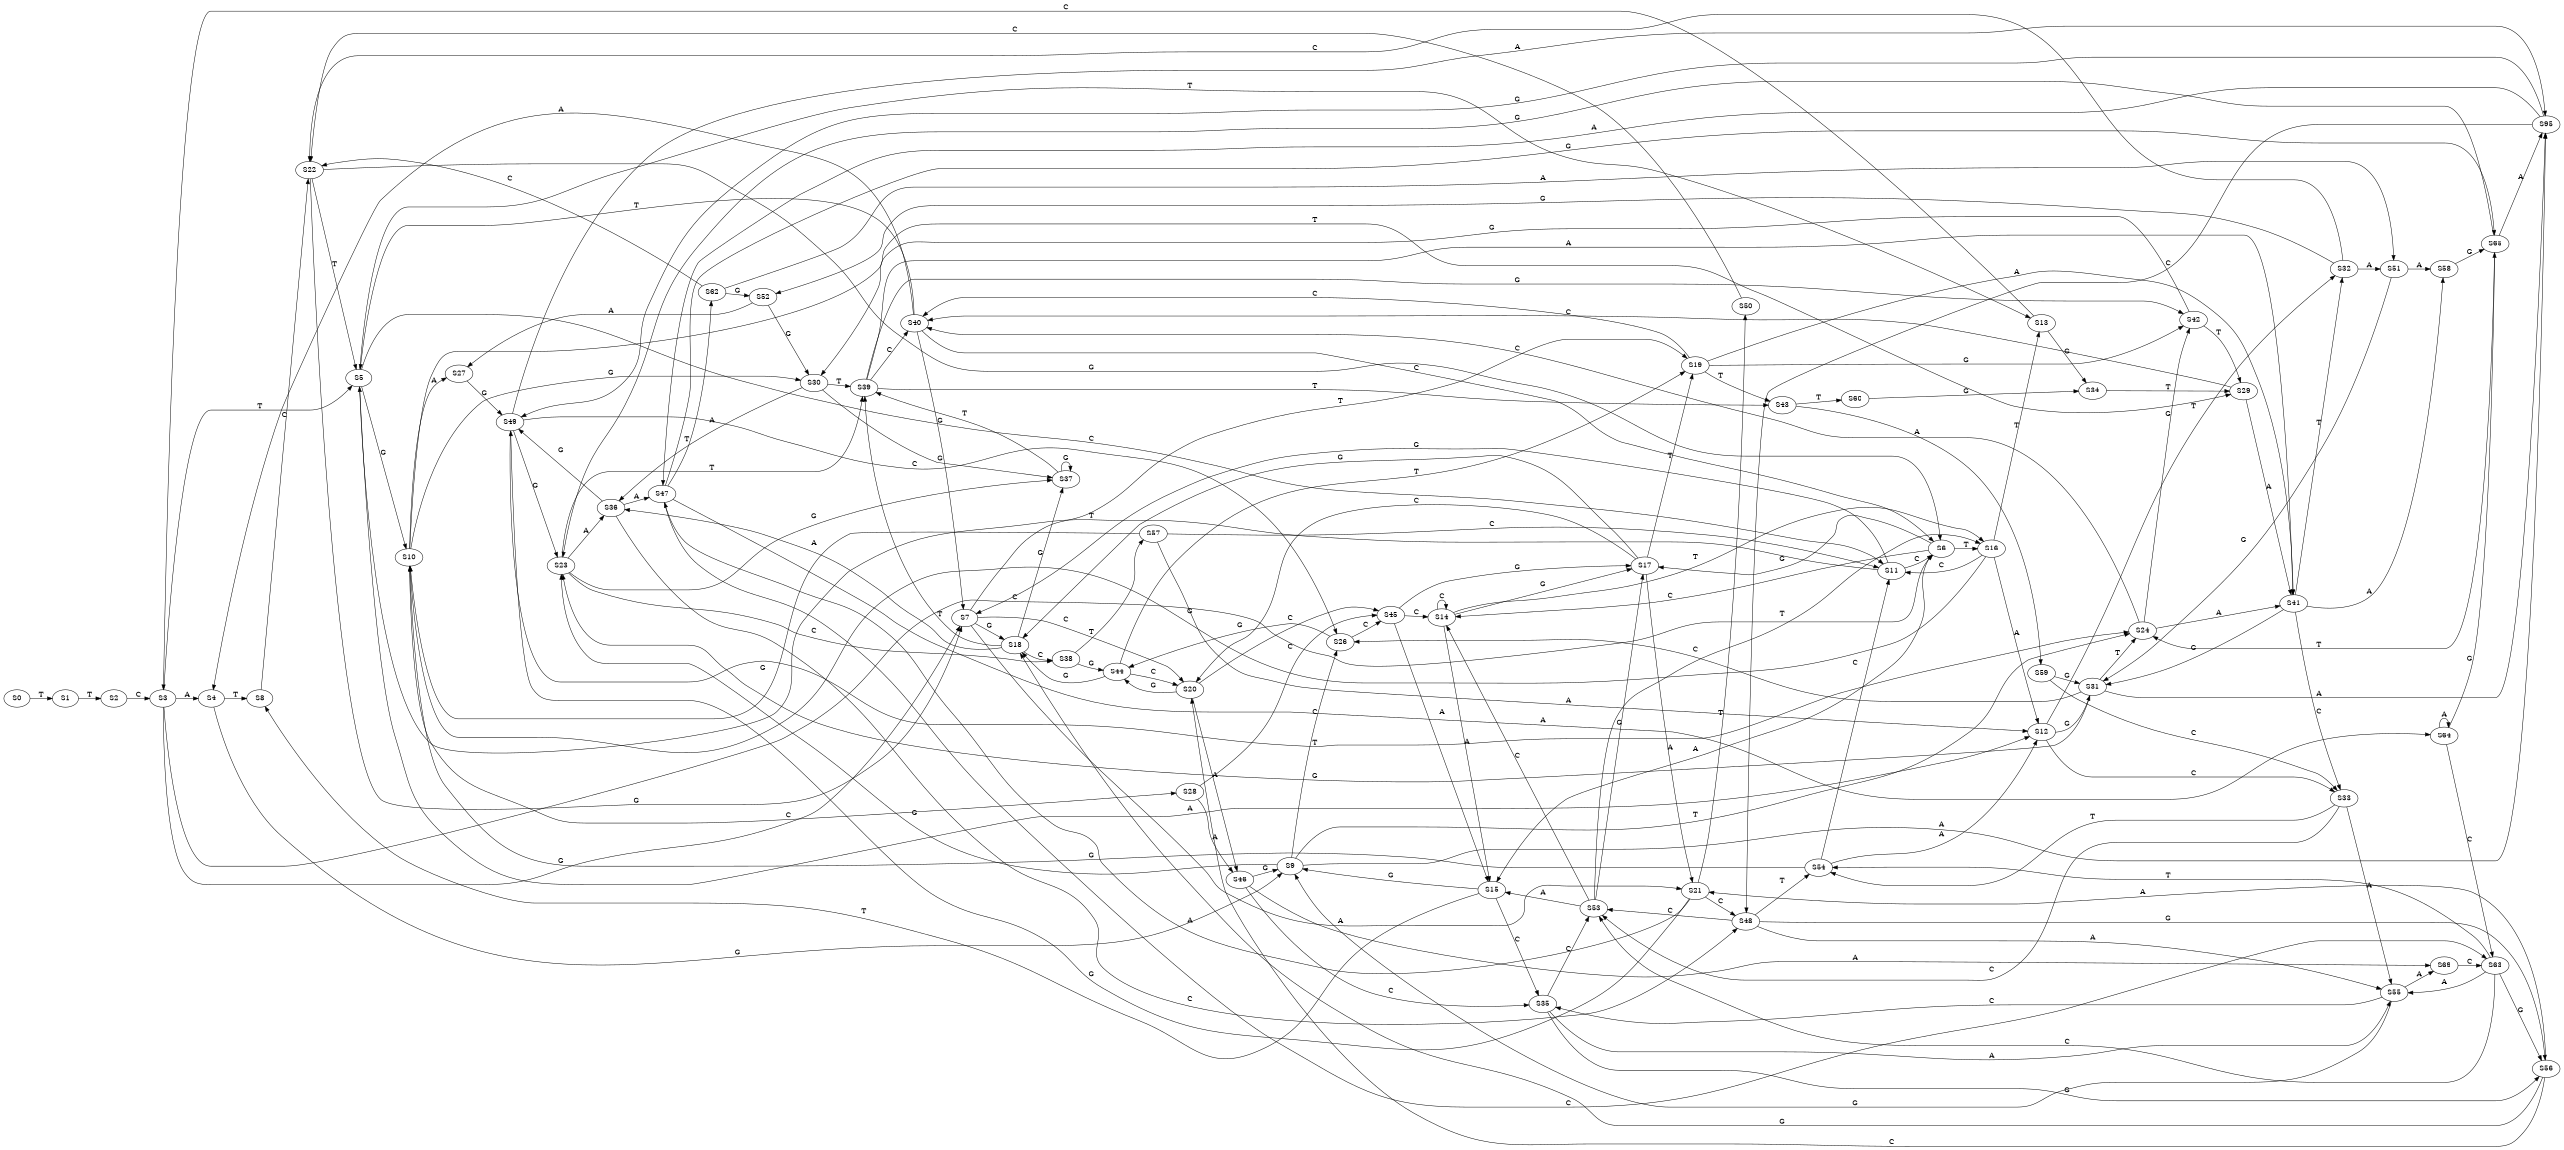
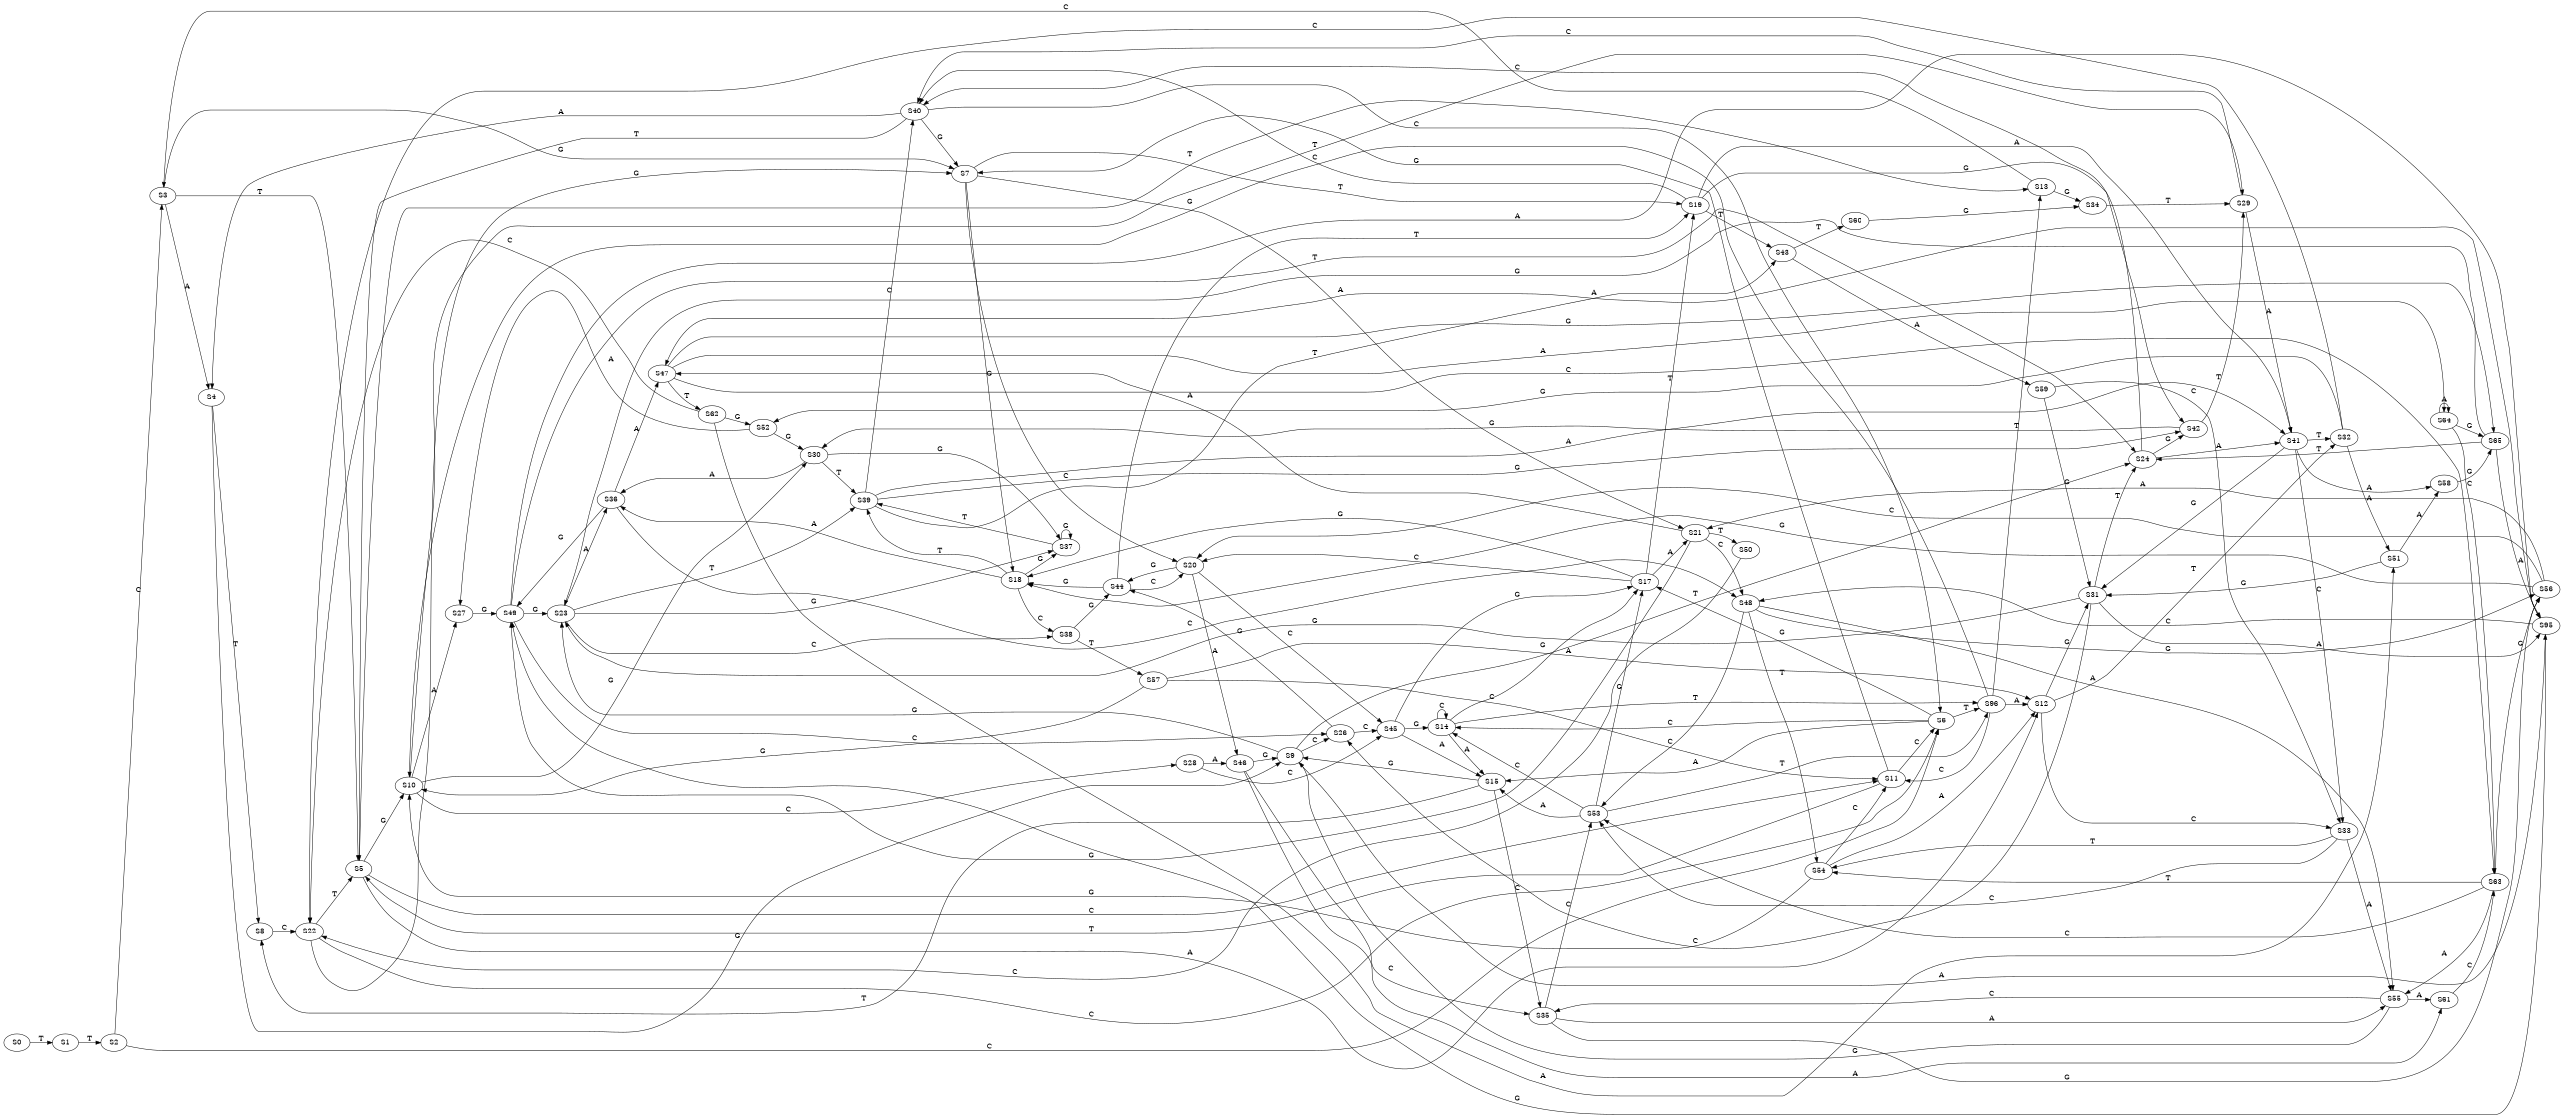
(1091, 368) -> (1091, 1015)
(1992, 549) -> (1992, 704)
(1416, 612) -> (1416, 724)
(893, 645) -> (1086, 1050)
(2444, 966) -> (2444, 1000)
